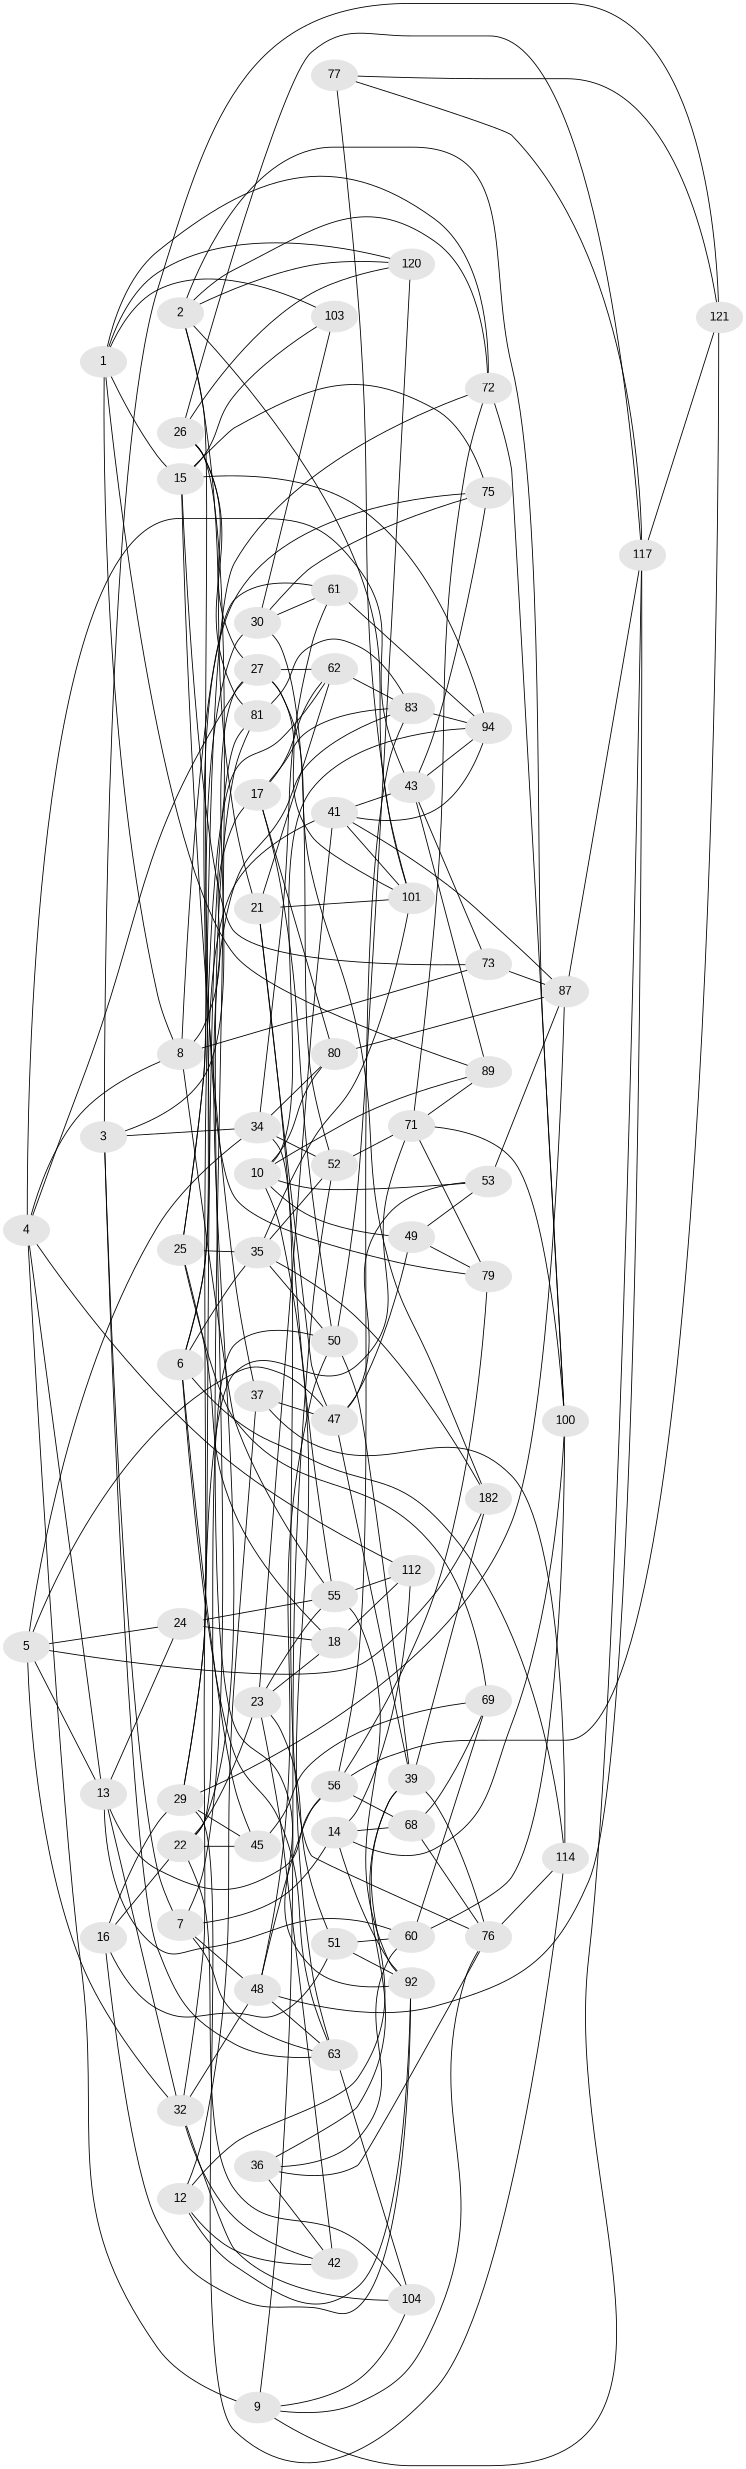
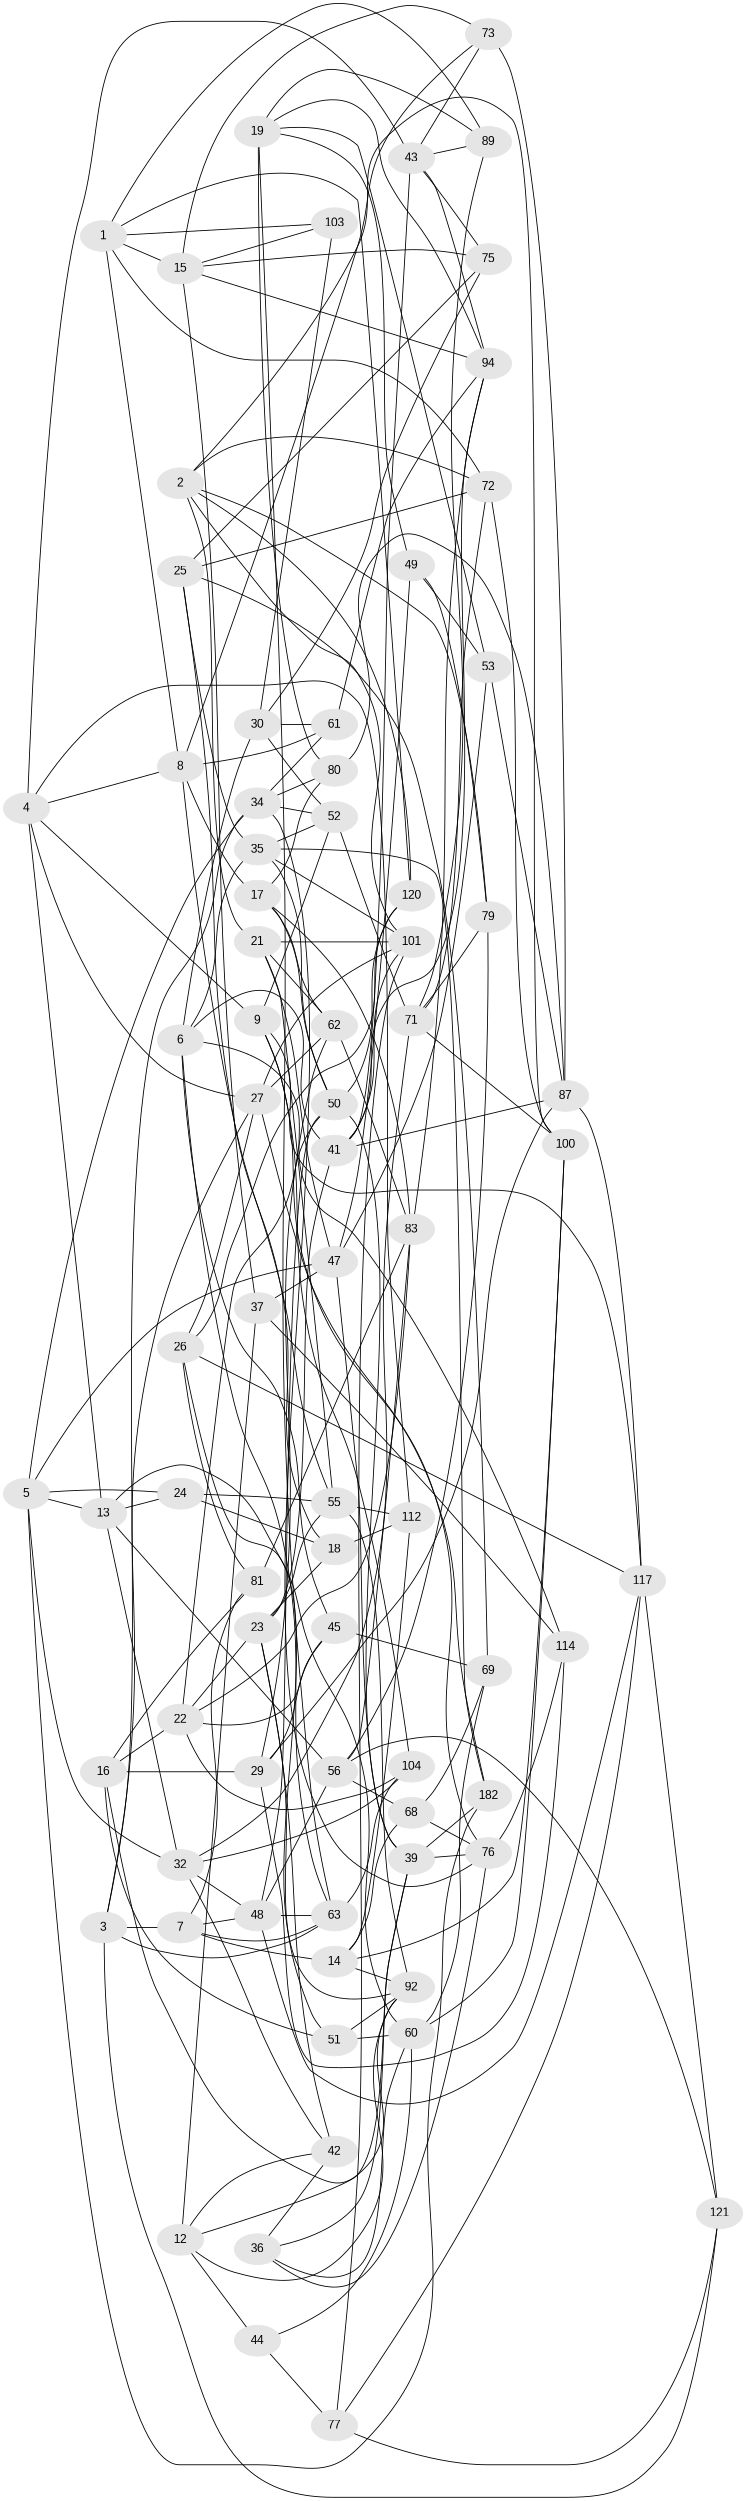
(258, 1174) -> (258, 132)
(209, 1255) -> (175, 1674)
none -> (258, 2341)
